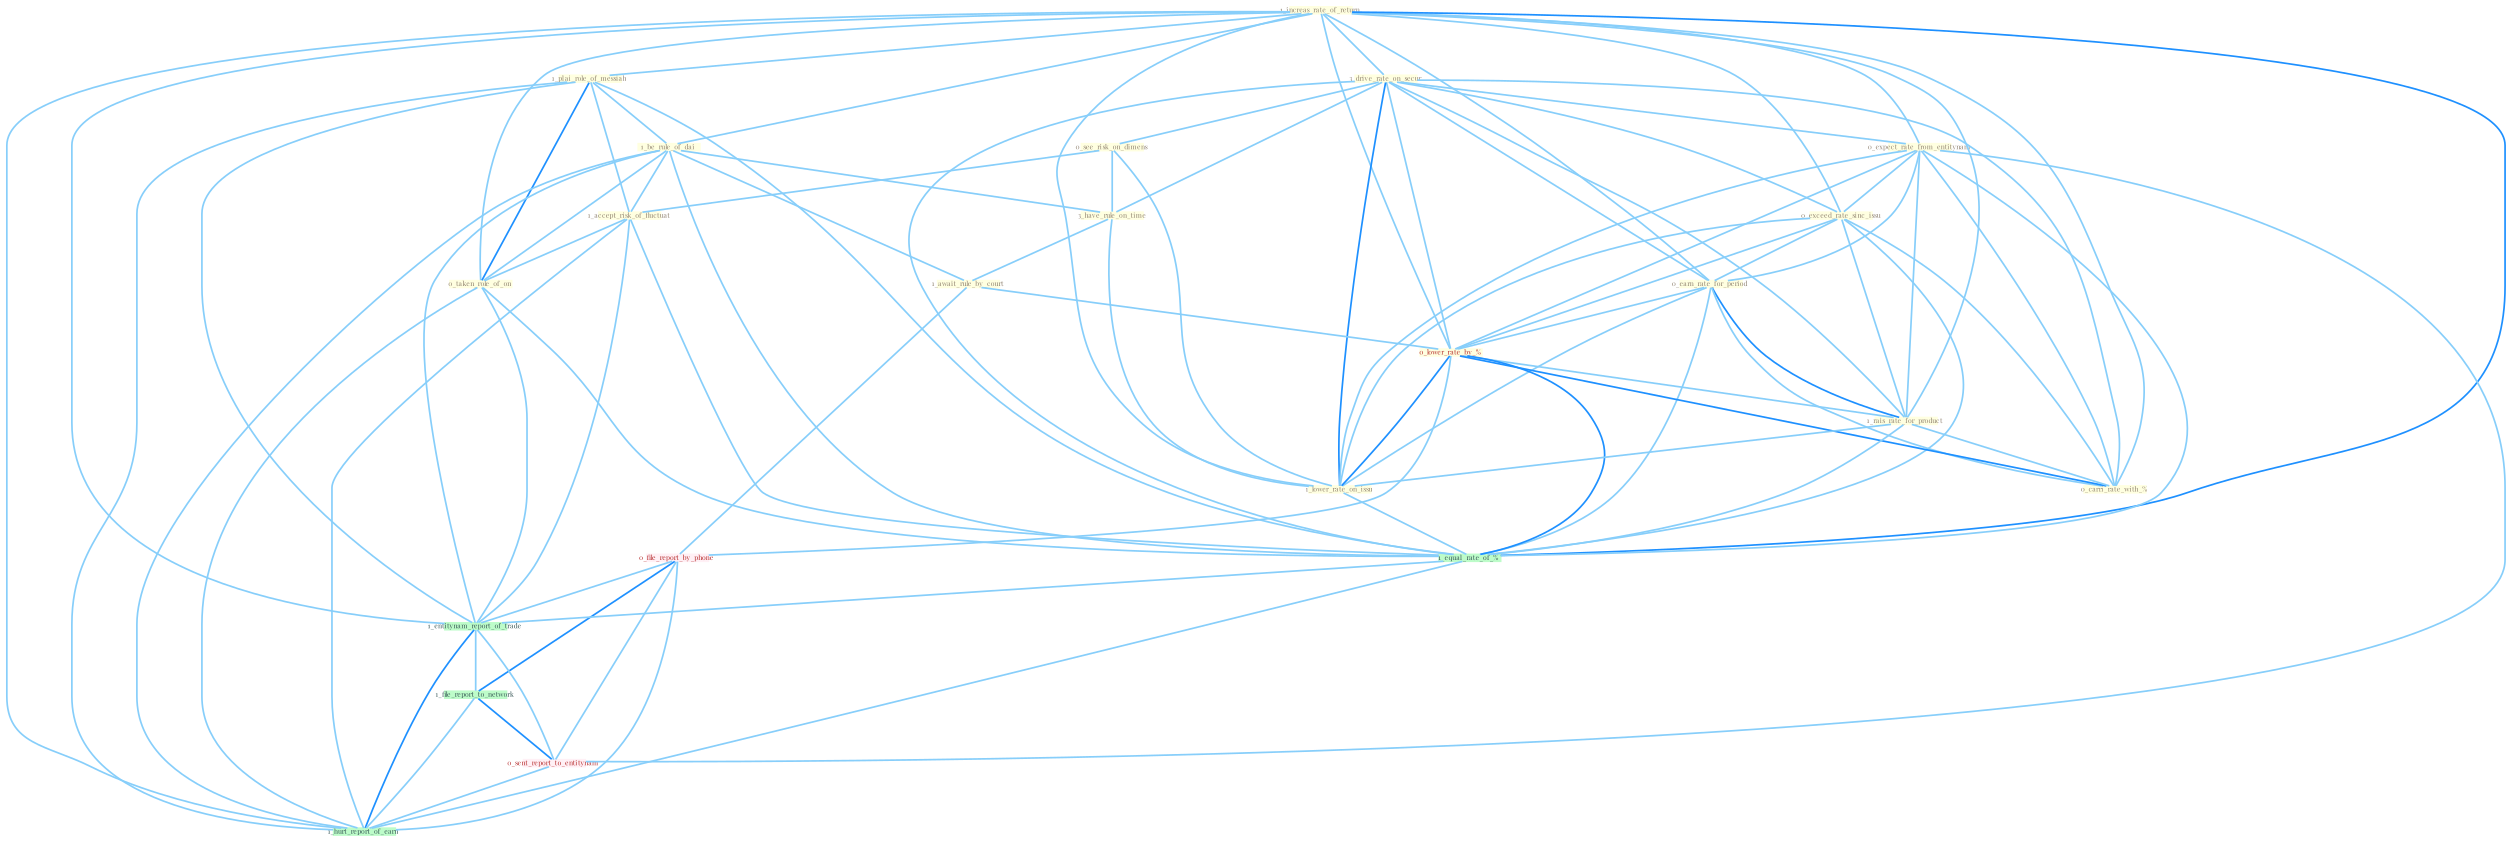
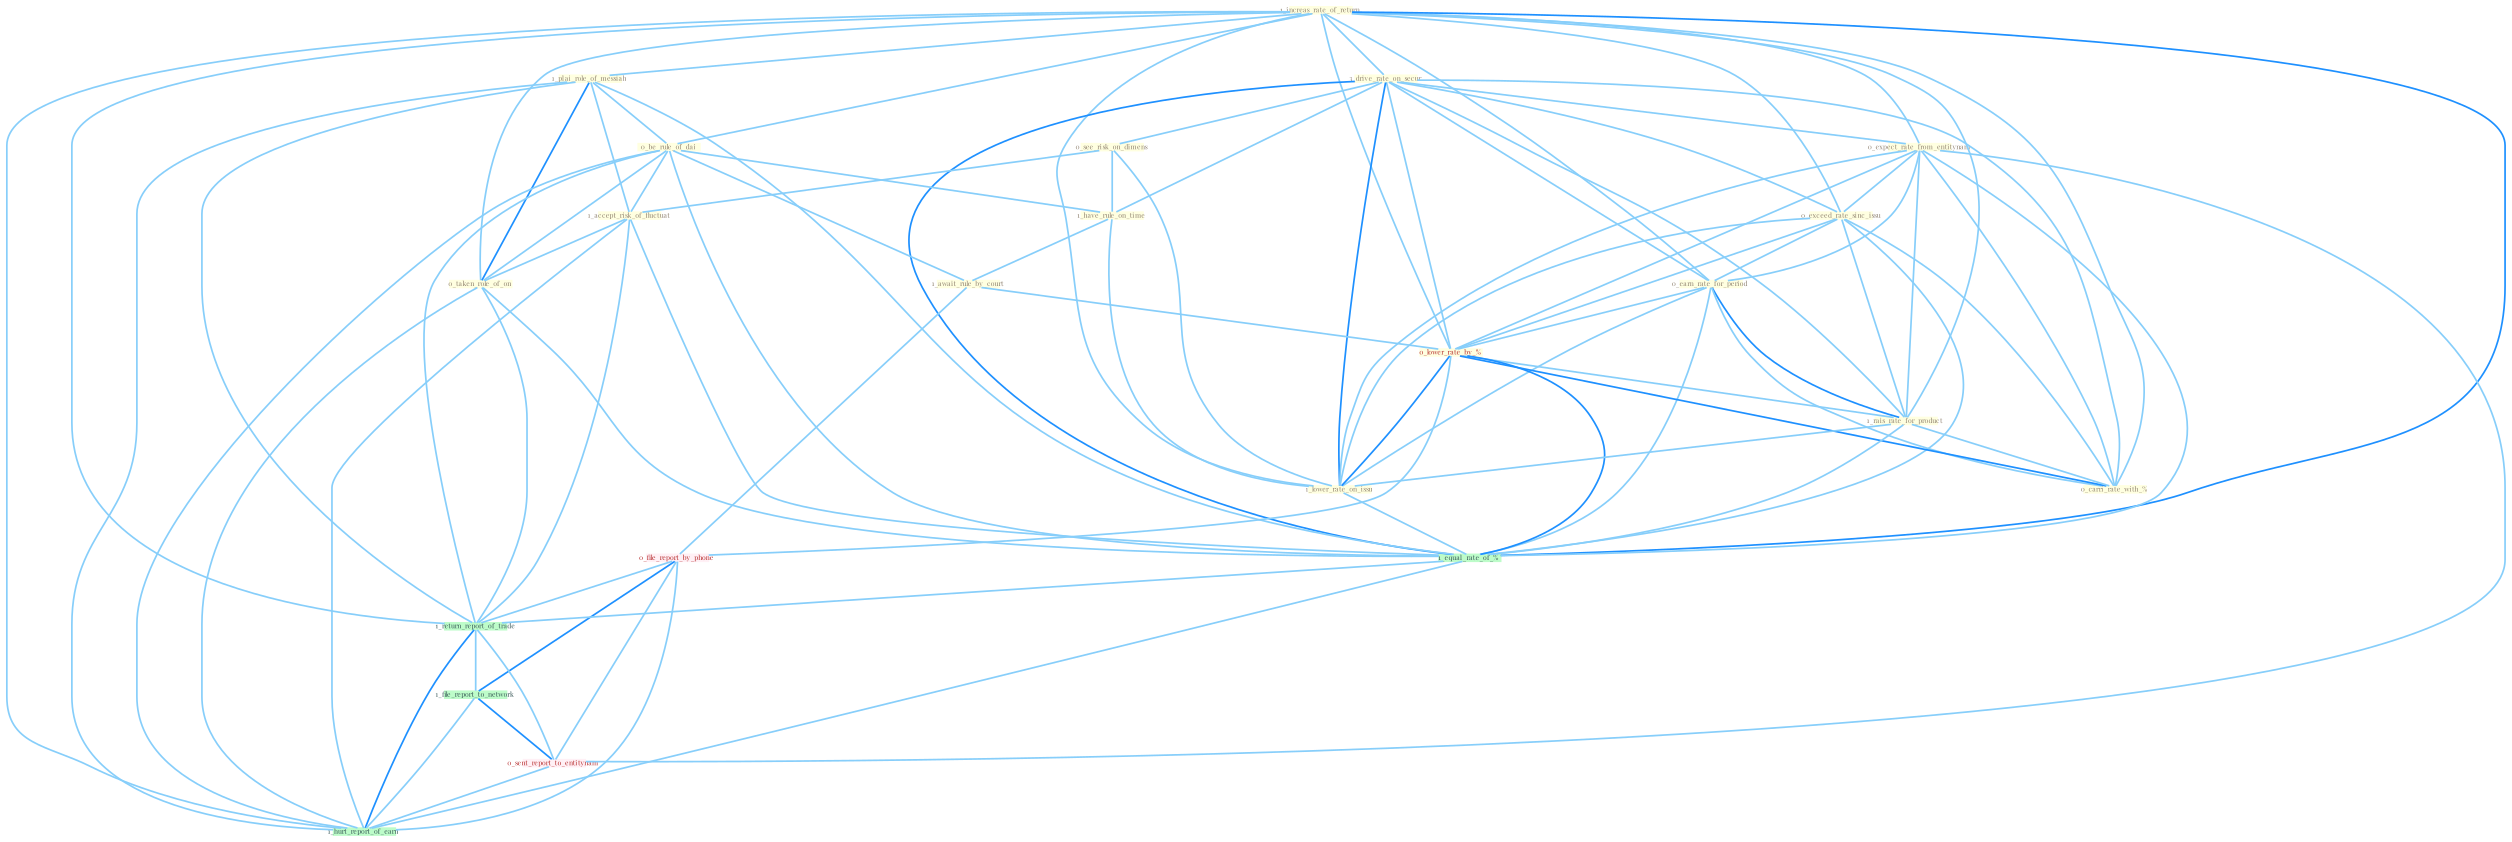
(669, 147) -> (669, 147)
(1112, 216) -> (1112, 216)
(924, 290) -> (924, 290)
(476, 626) -> (476, 626)
